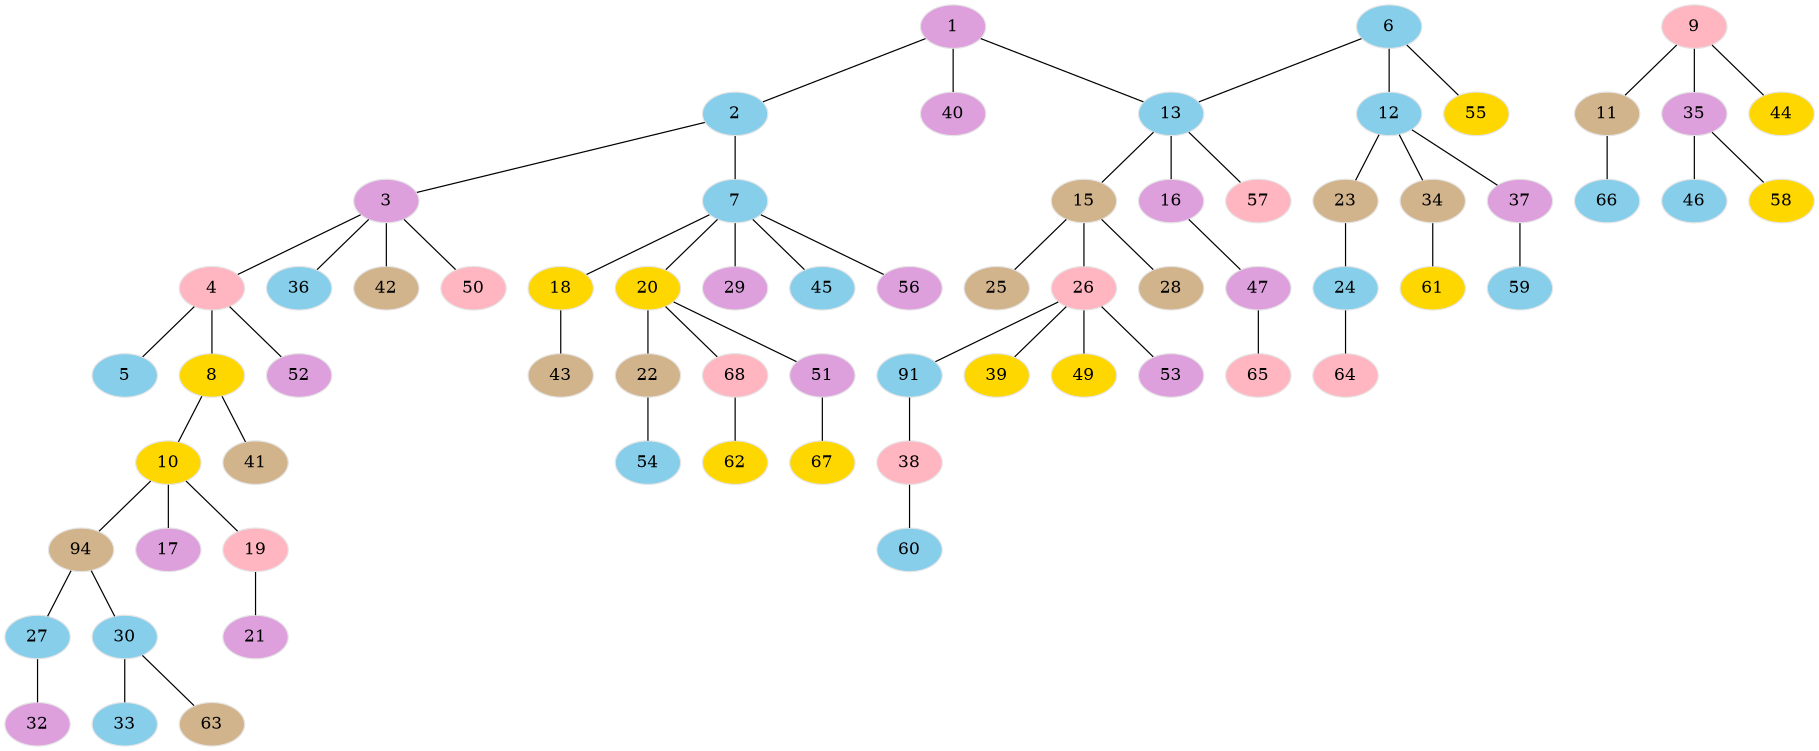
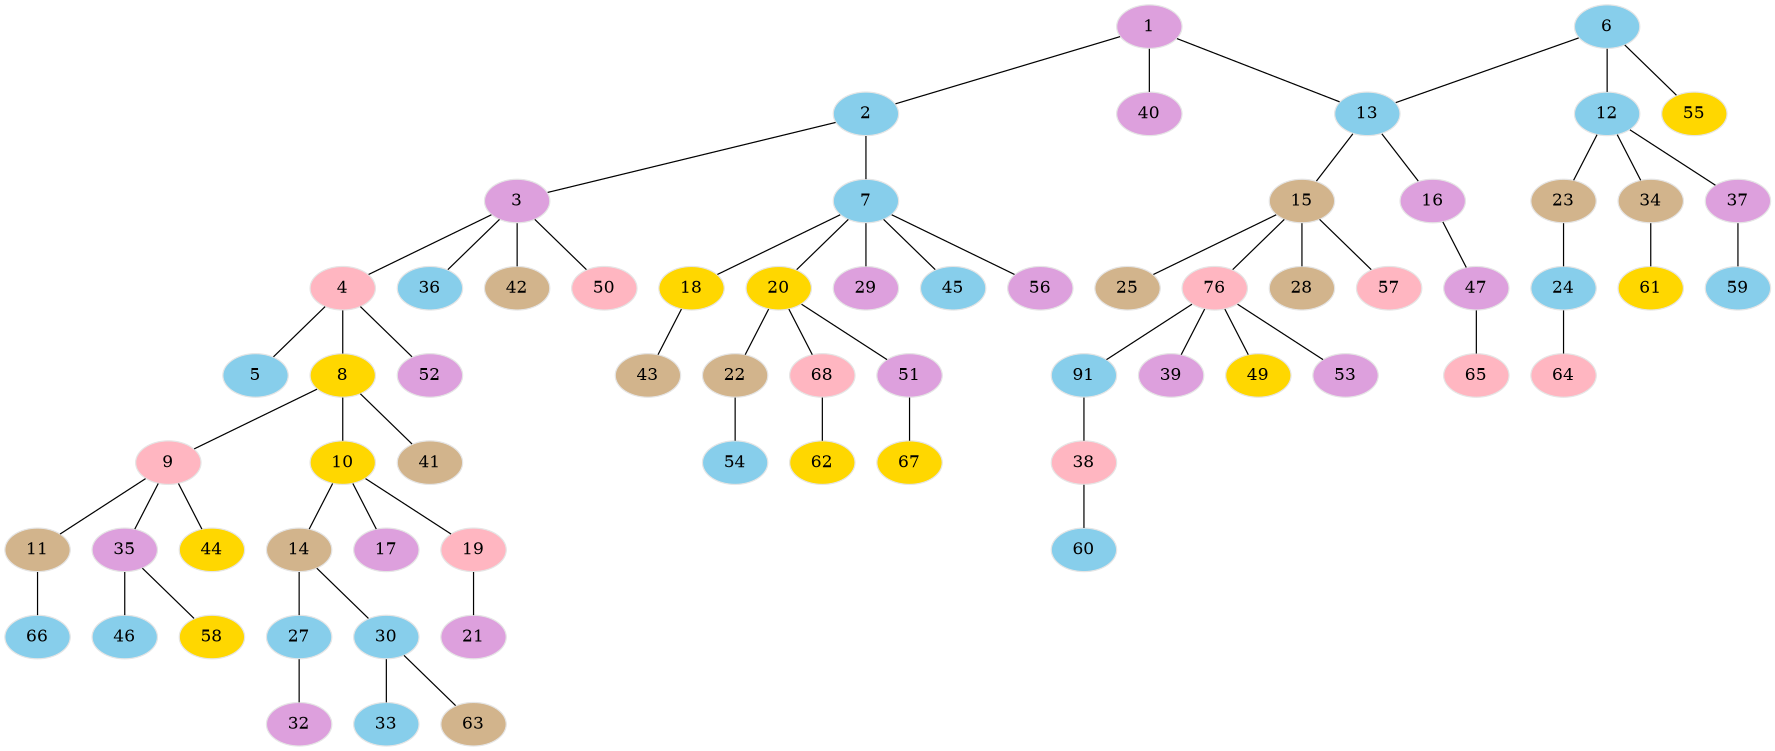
(1215, 157) -> (1345, 245)
(1084, 288) -> (1215, 288)
(997, 375) -> (1171, 375)
none -> (256, 419)
(81, 550) -> (299, 550)
